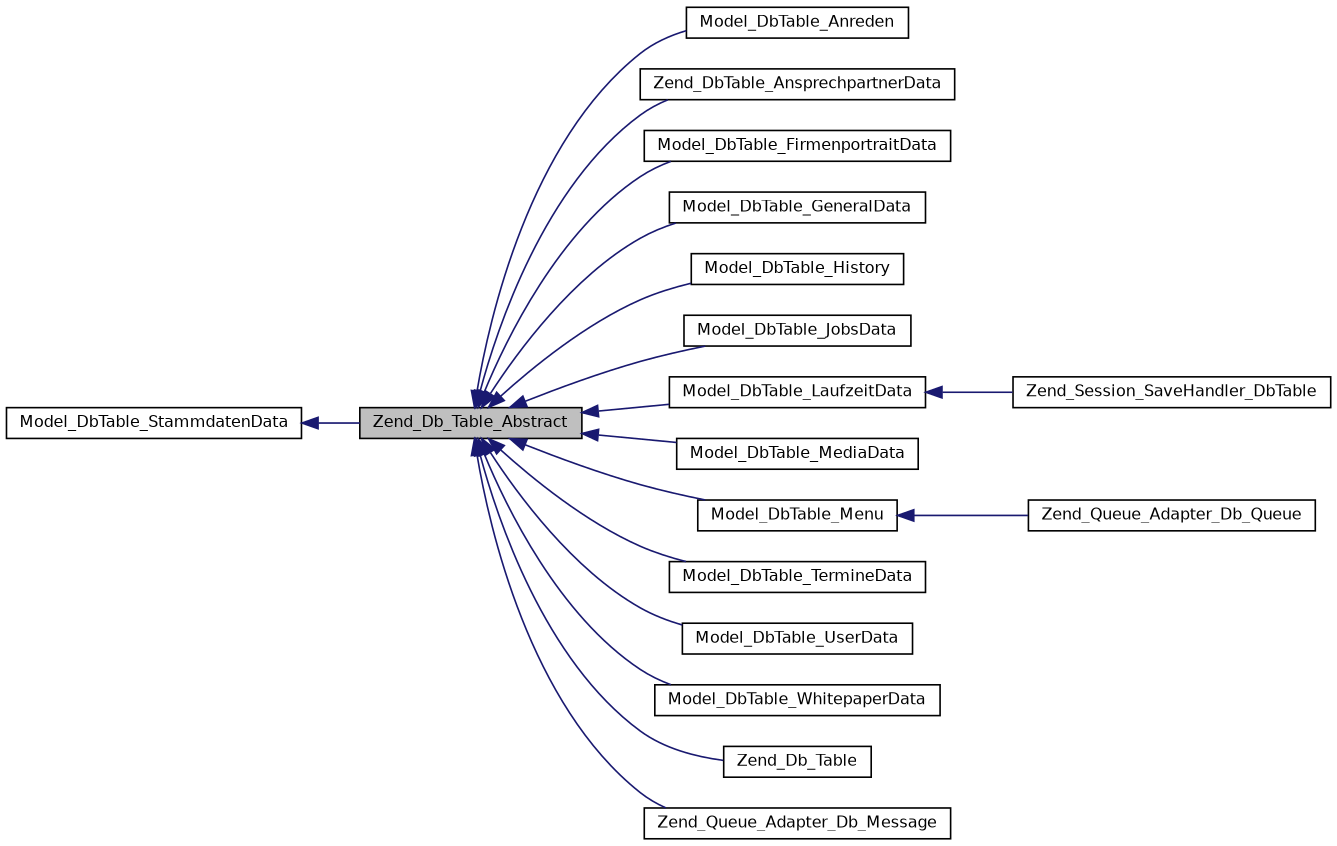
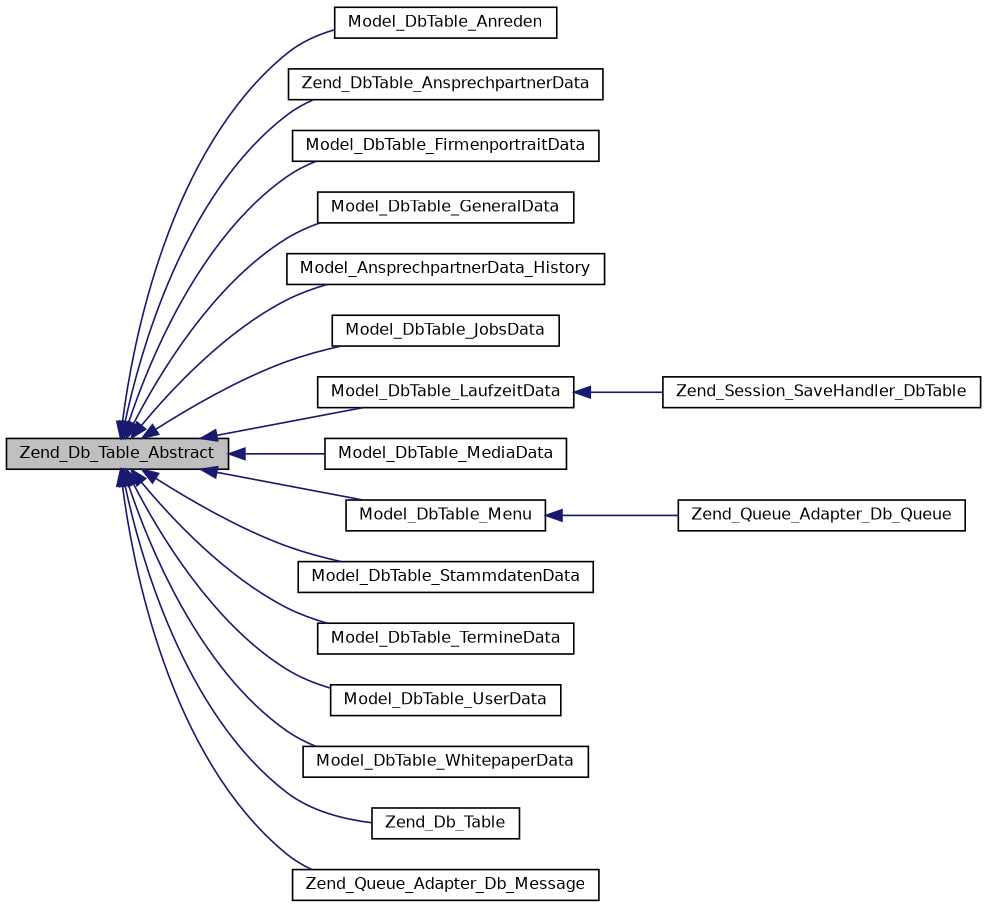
(797, 269) -> (446, 269)
(339, 423) -> (245, 528)
